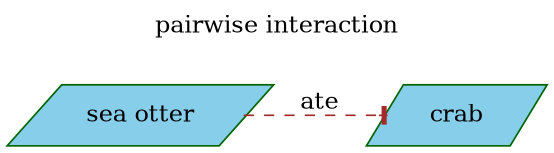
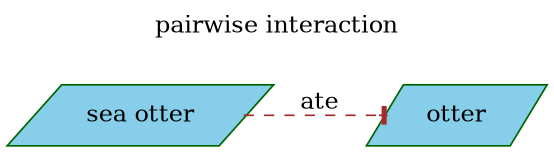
(457, 115) -> (457, 115)
